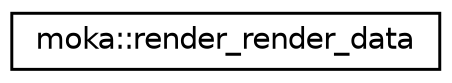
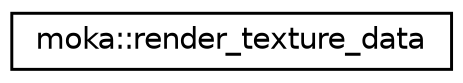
(226, 41) -> (232, 41)
